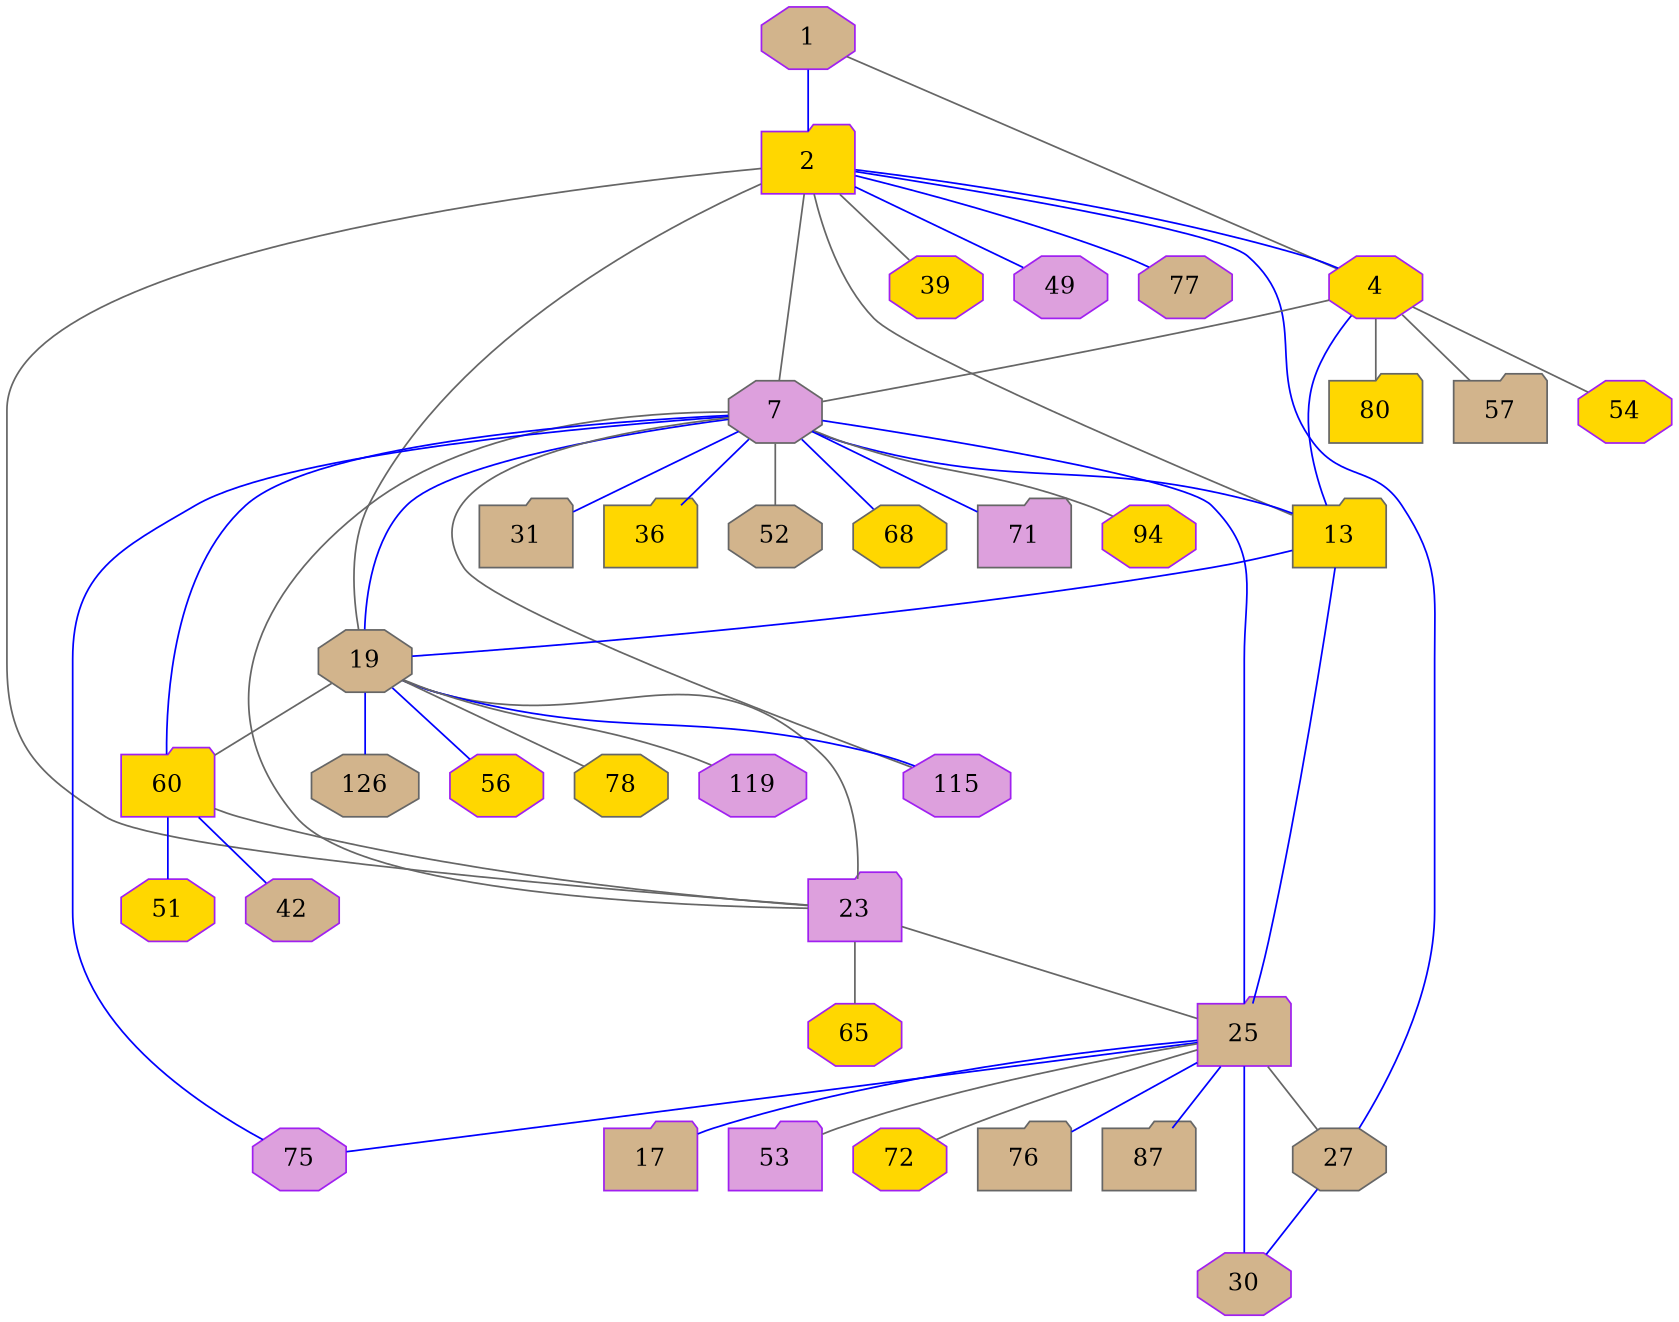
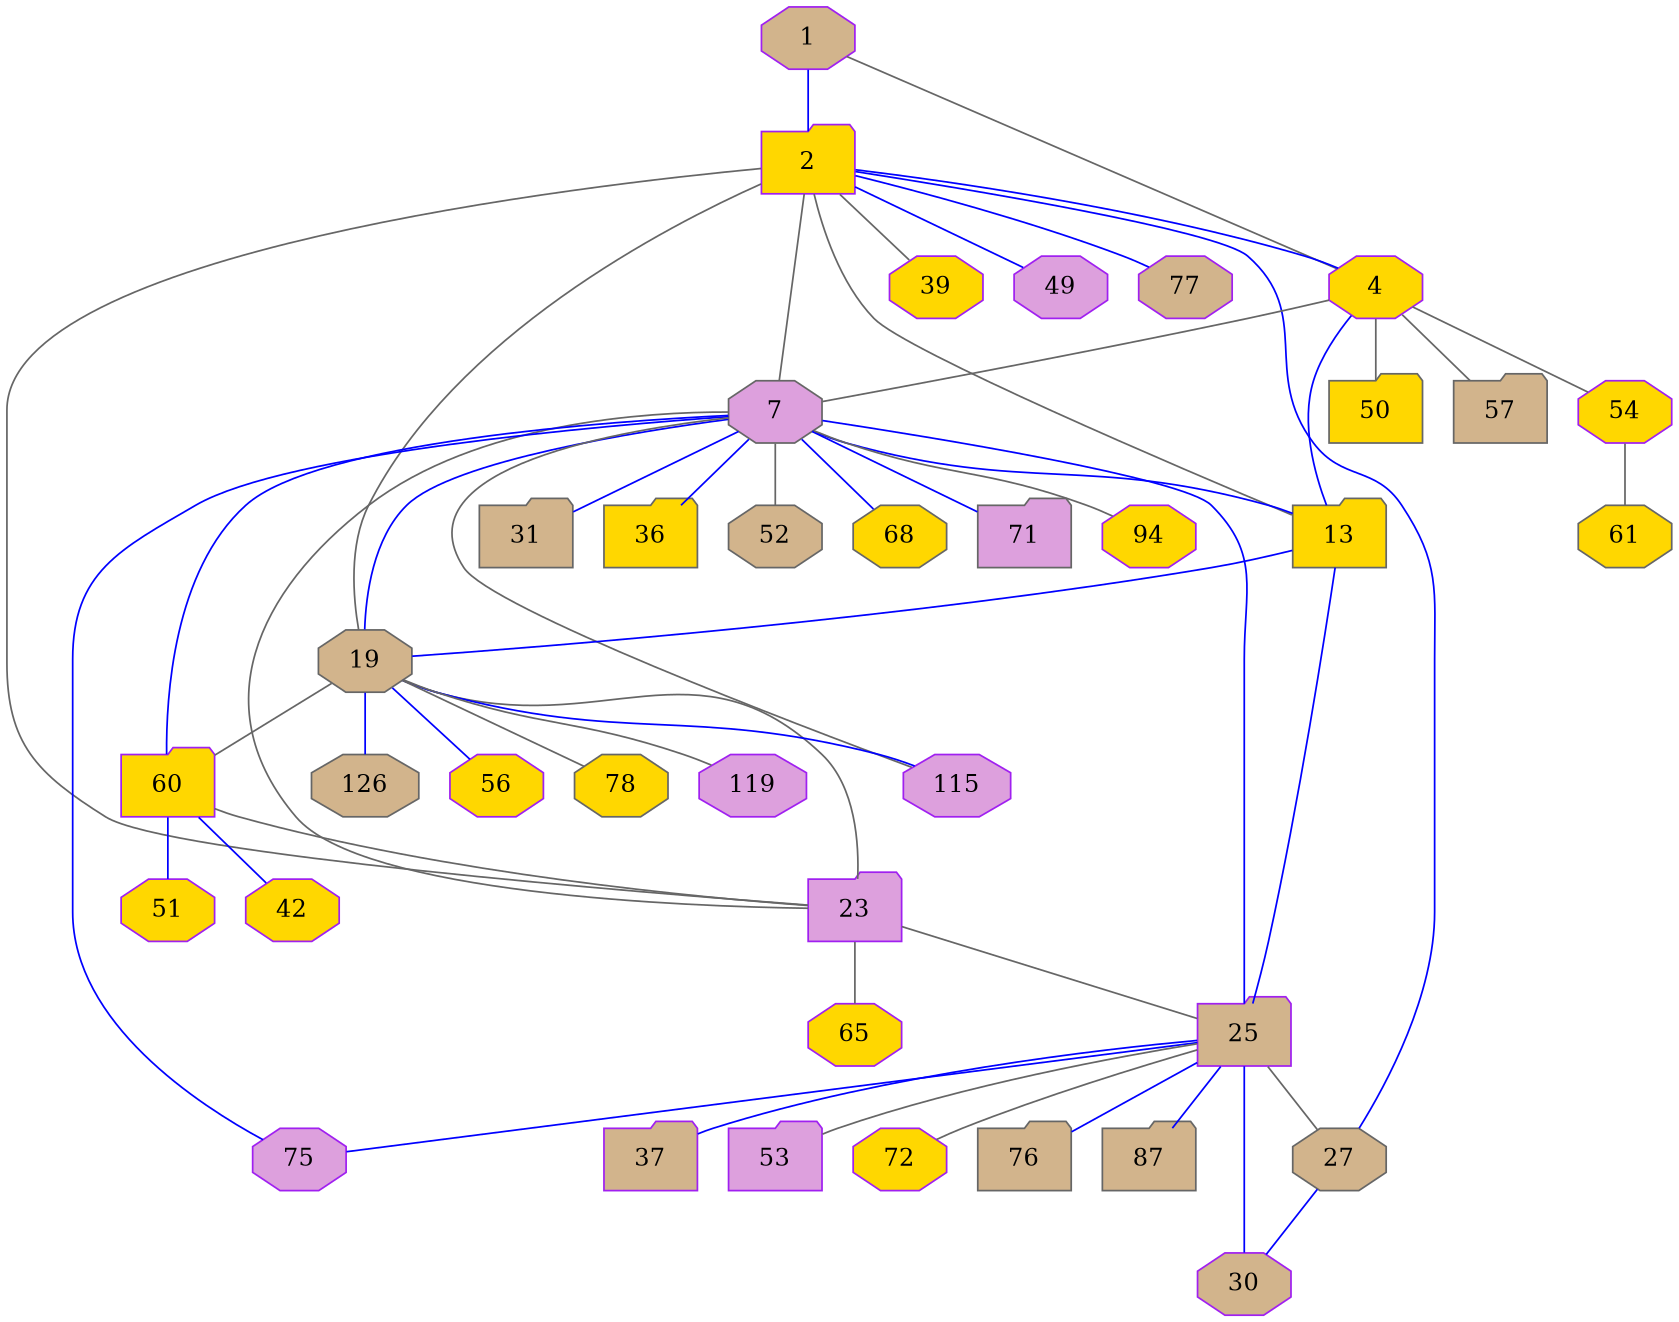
(1376, 412) -> (1376, 412)
none -> (1625, 536)
(292, 910) -> (292, 910)
(651, 1159) -> (651, 1159)
